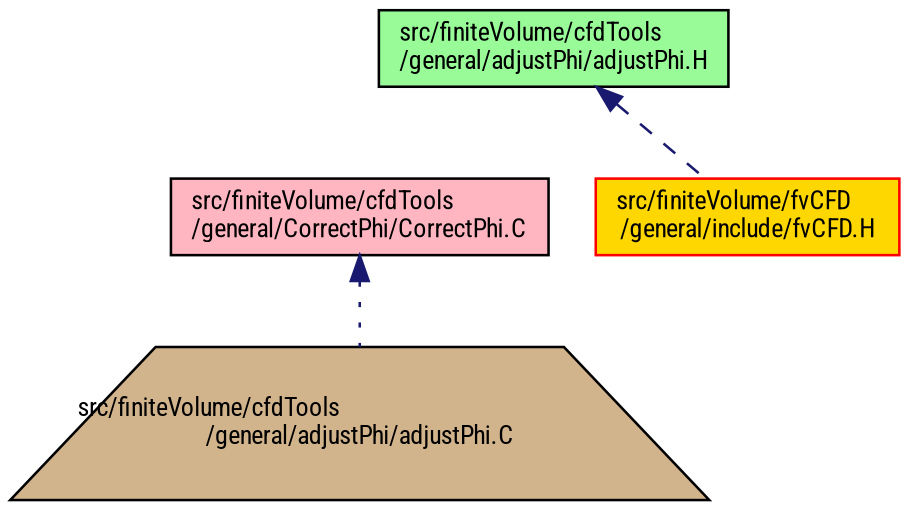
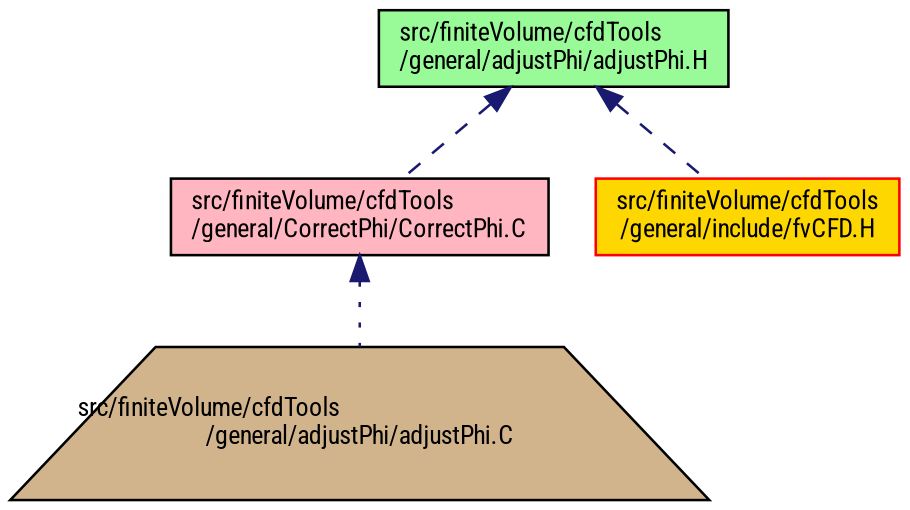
none -> (447, 141)
(748, 217) -> (748, 217)
